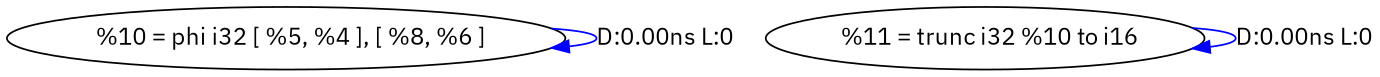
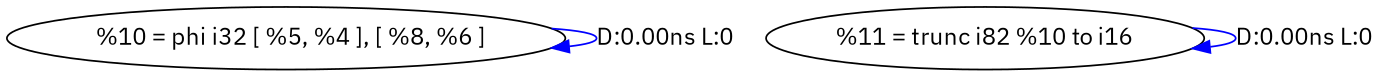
(985, 38) -> (985, 38)
